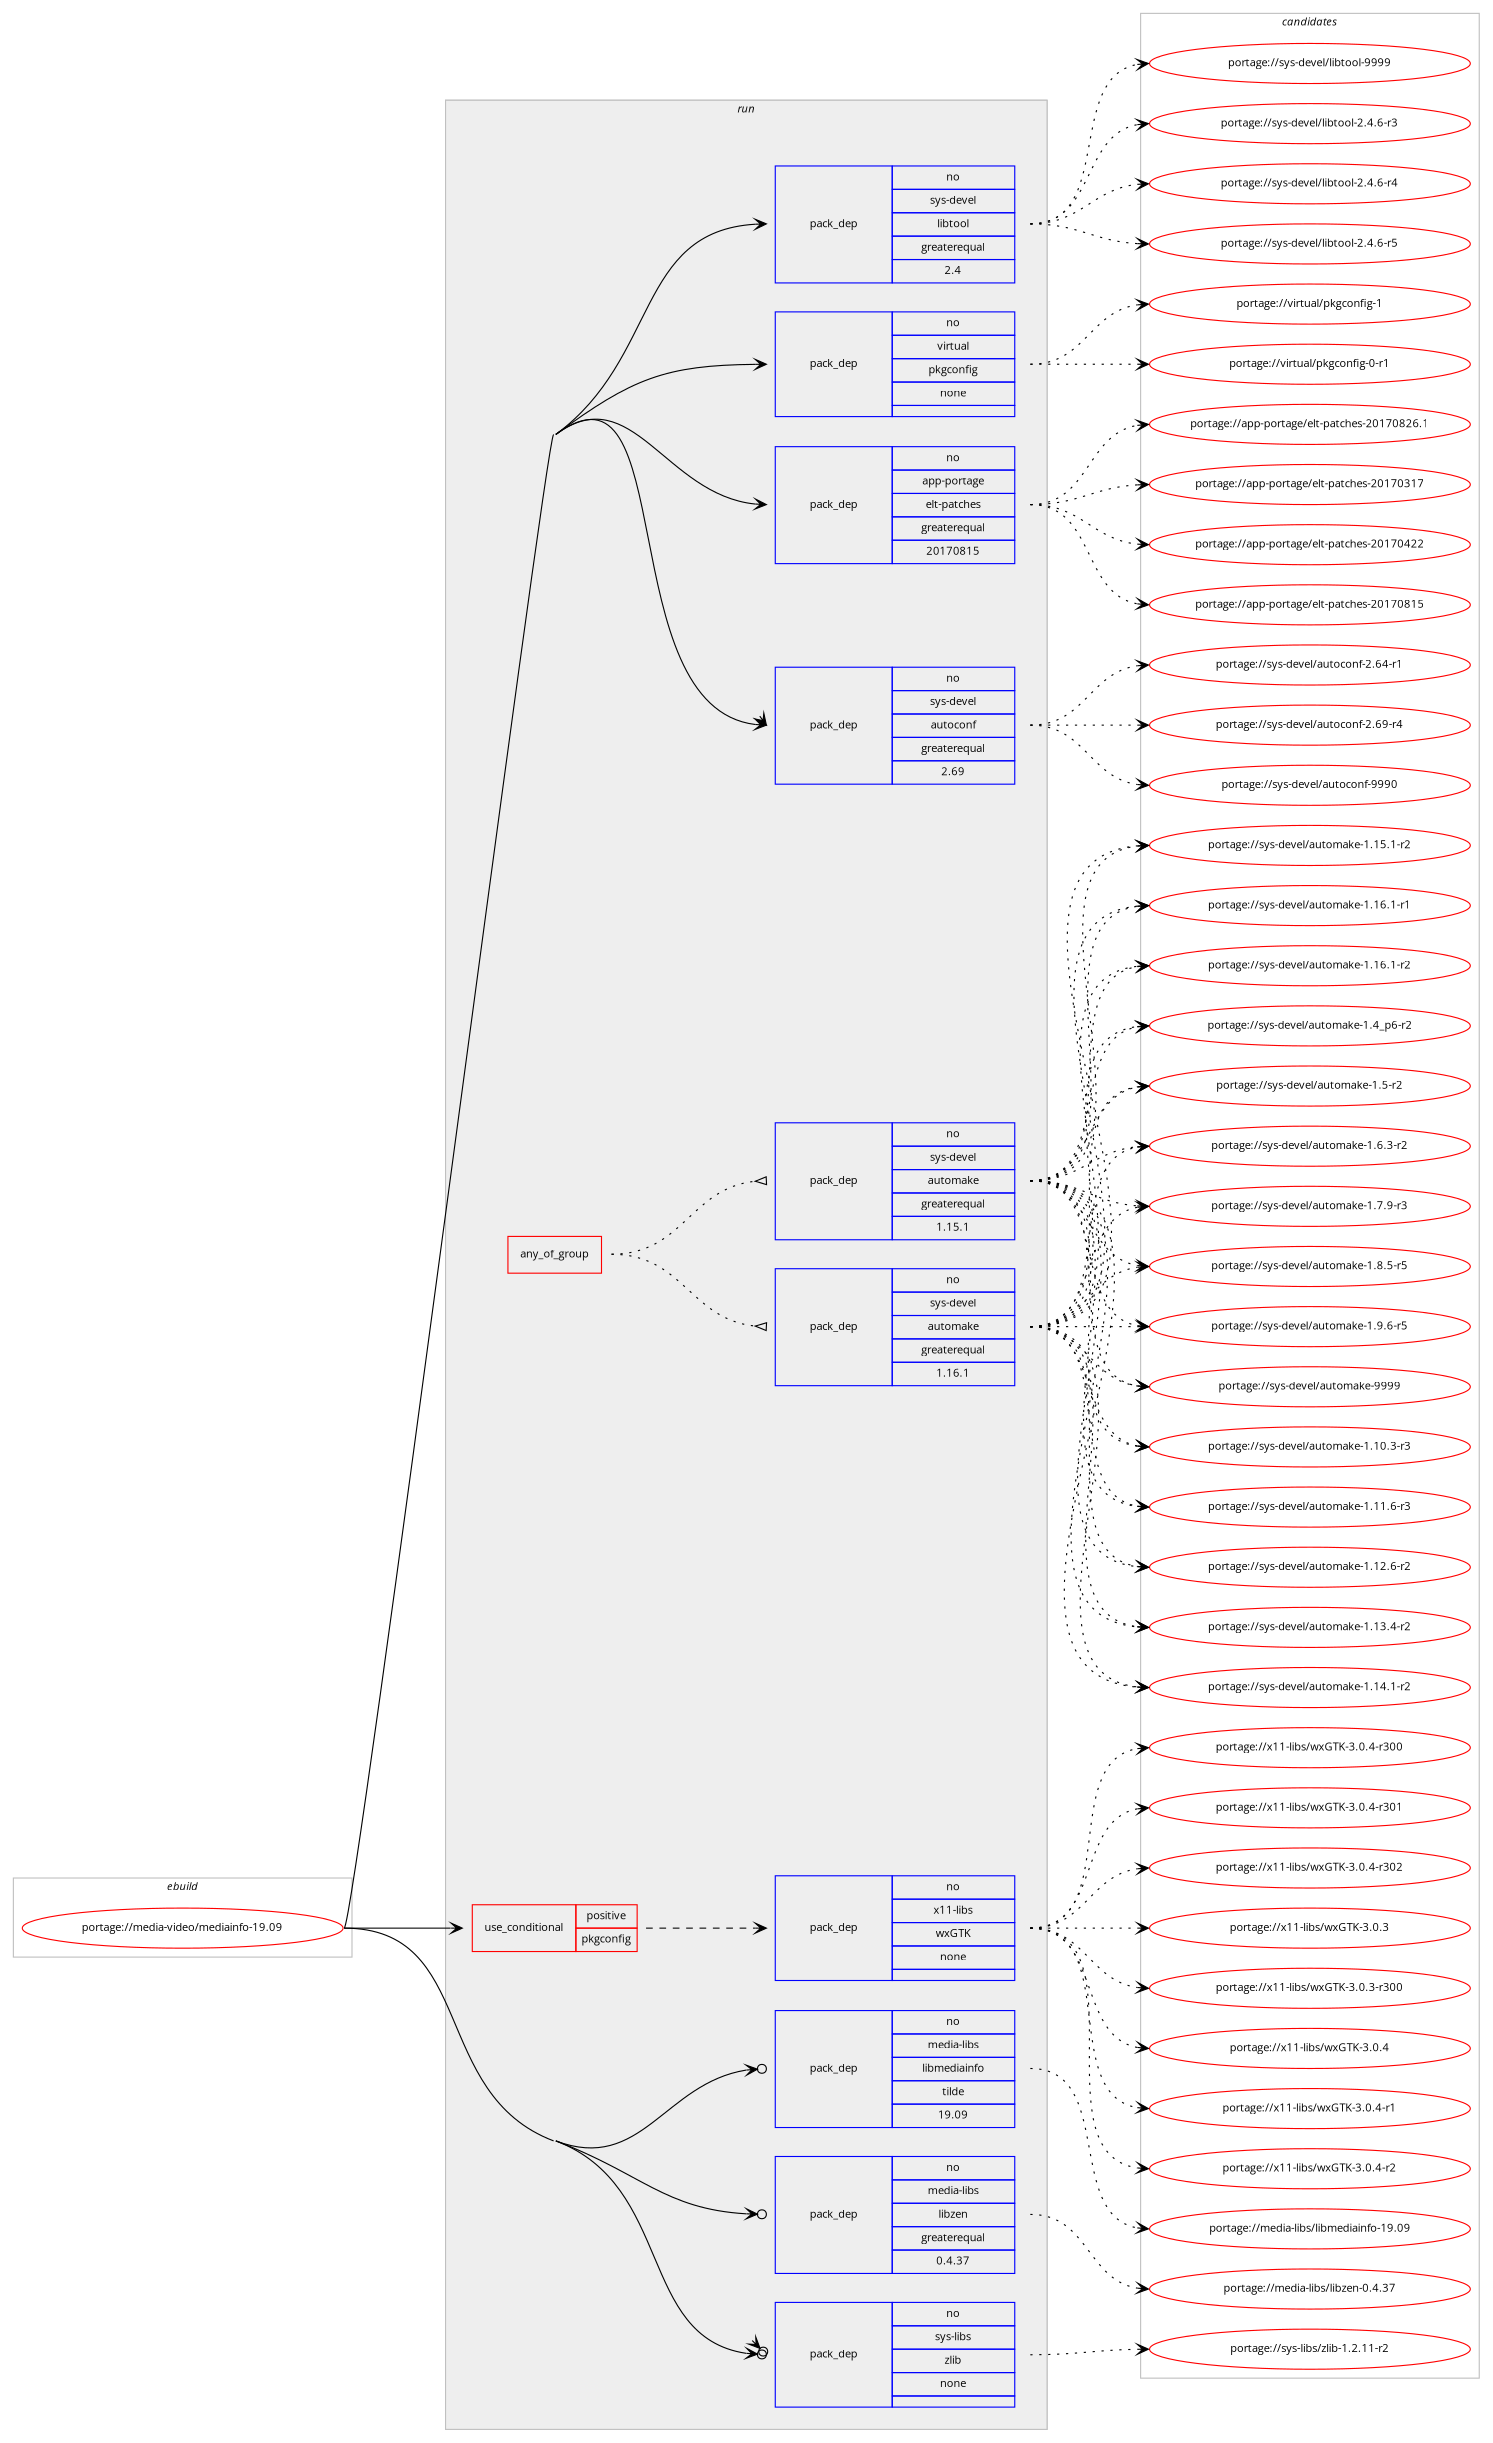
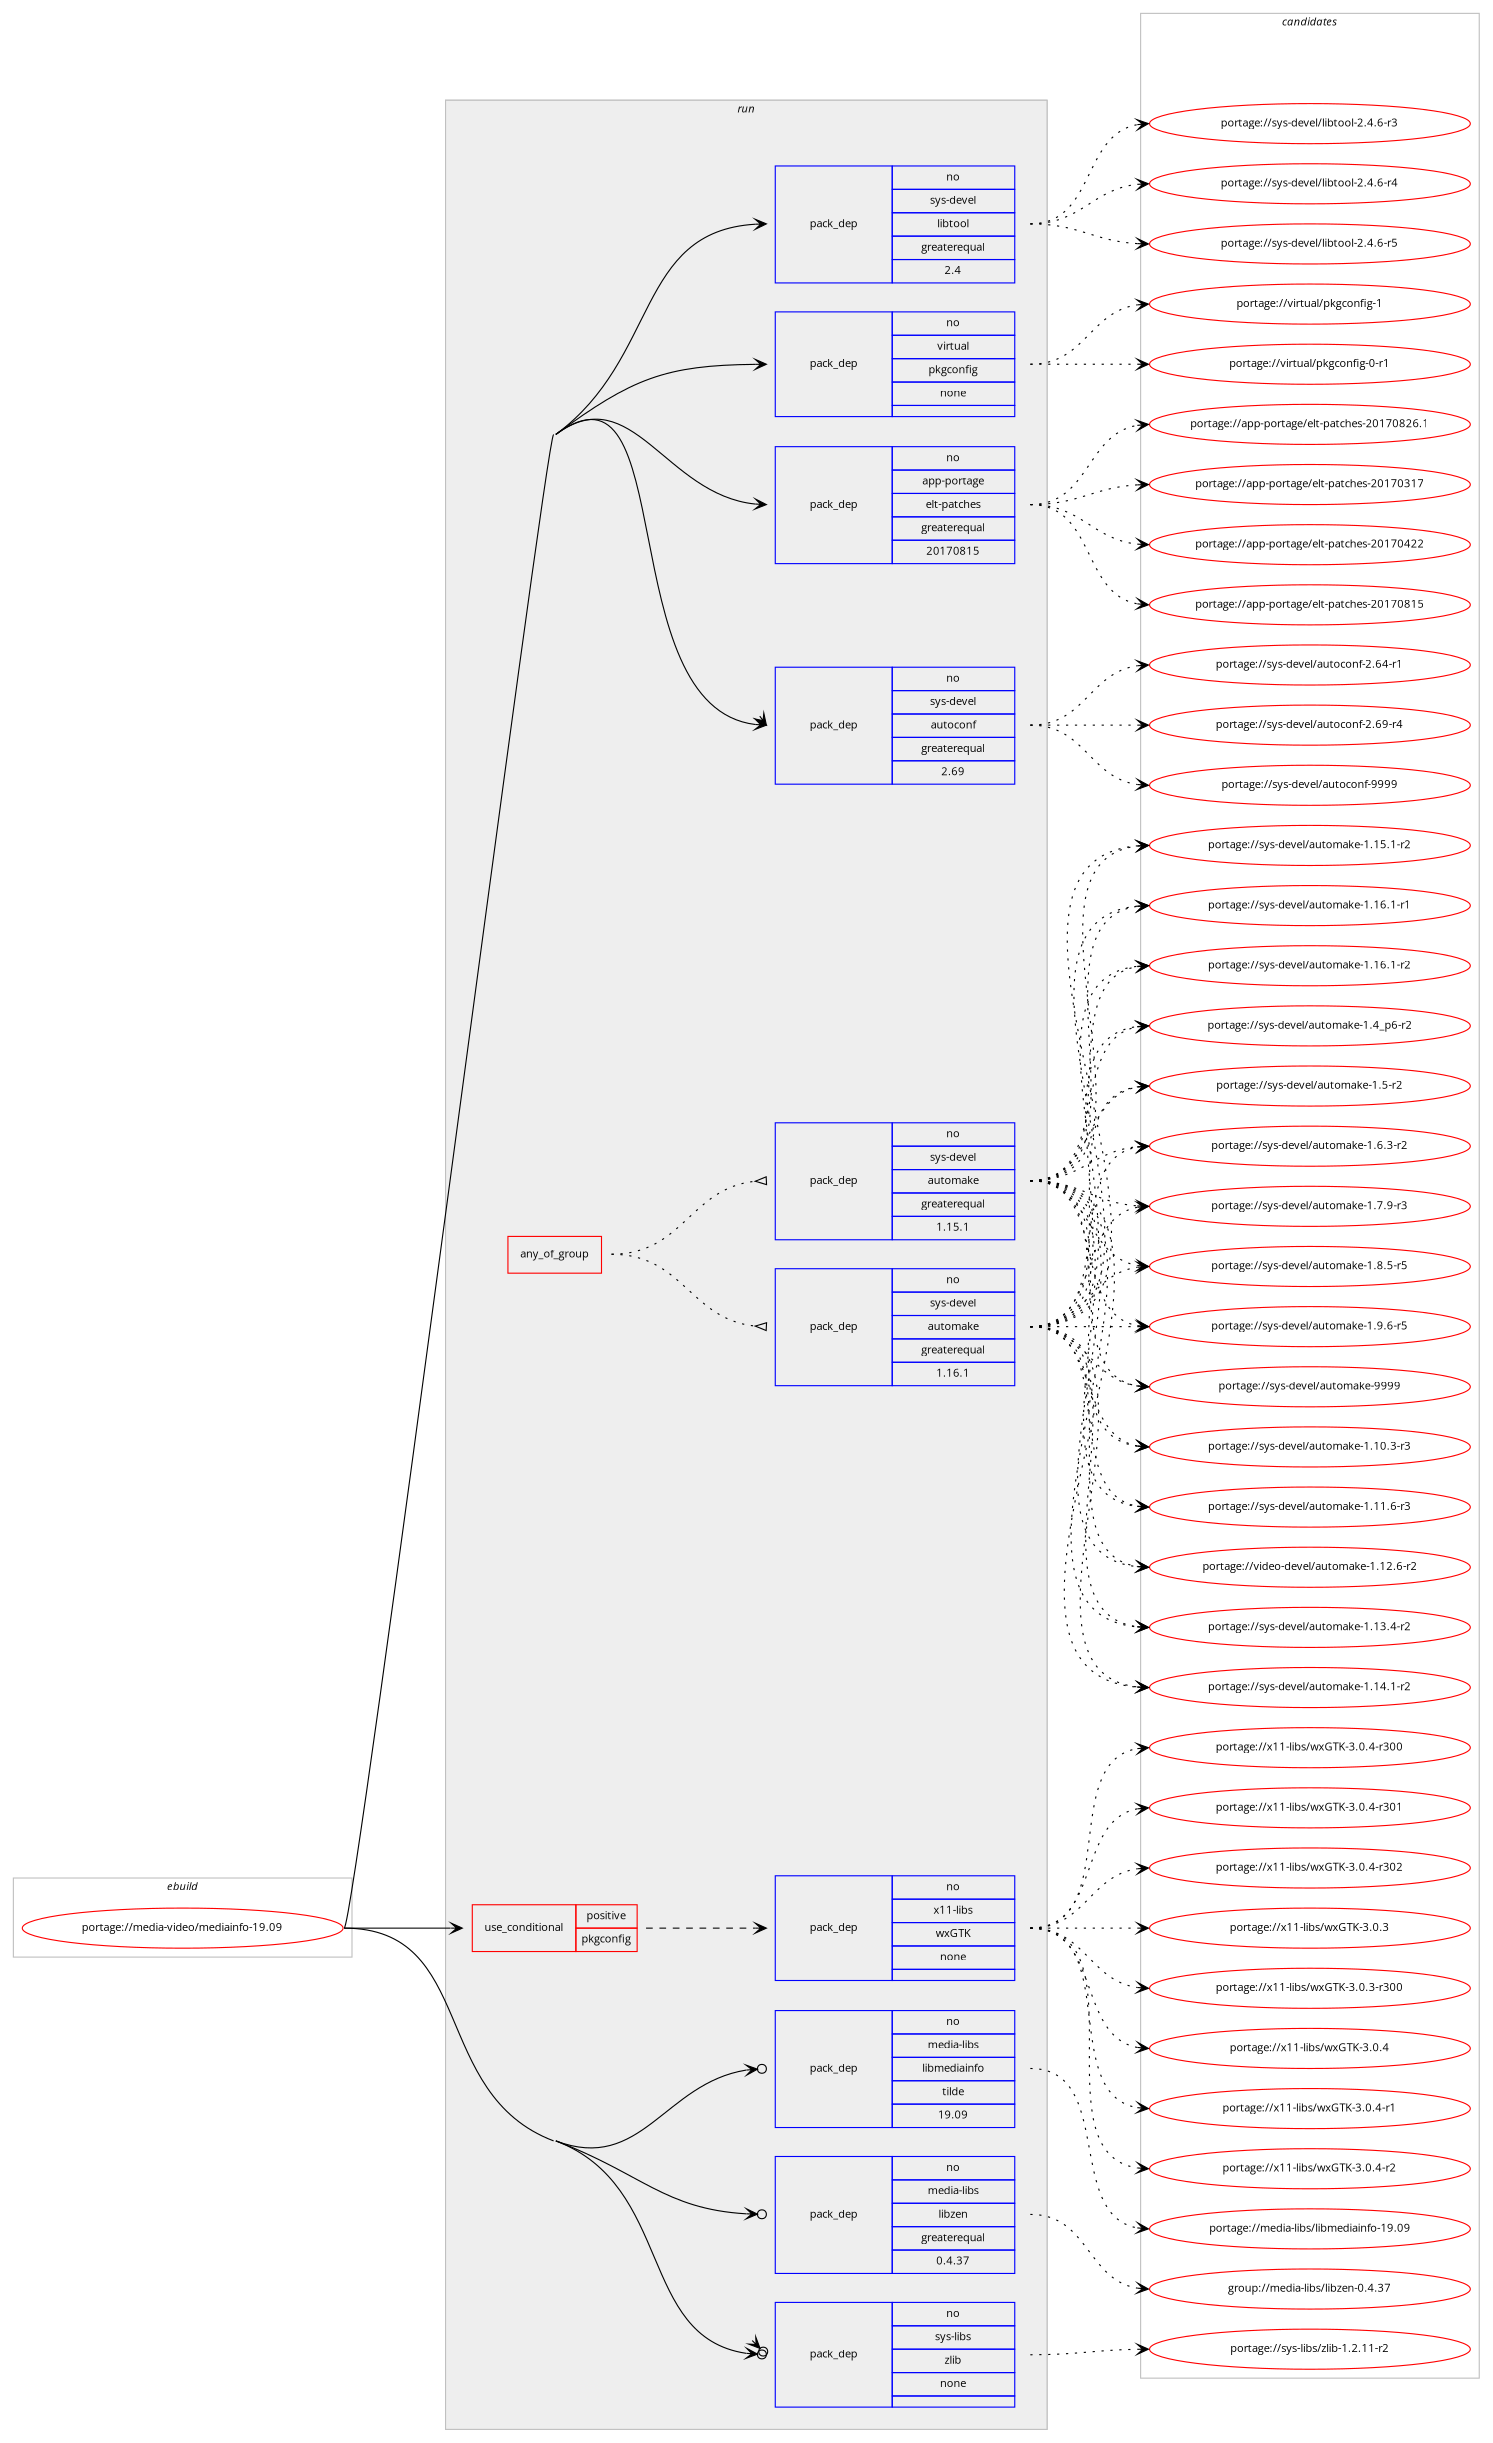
(1310, 63) -> none
(1310, 785) -> (1310, 785)
(1310, 1567) -> (1310, 1567)
(1310, 2289) -> (1310, 2289)
